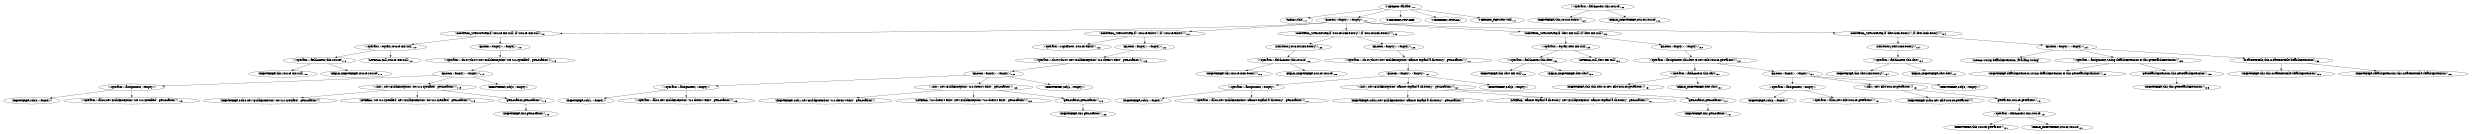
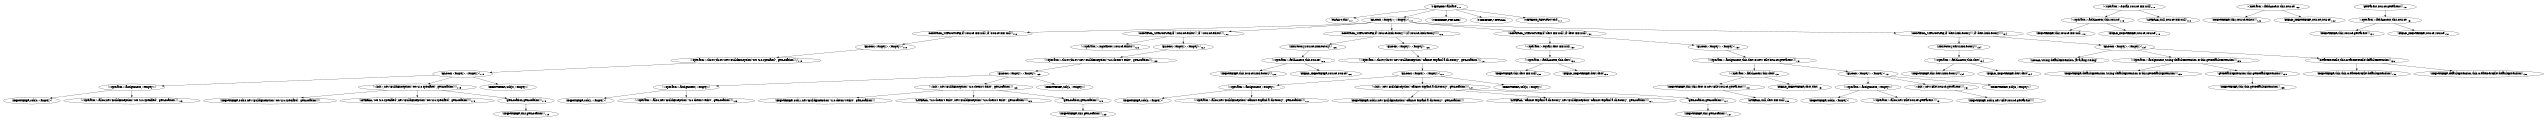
(445, 40) -> none
(1582, 53) -> (1738, 94)
(1955, 94) -> none
